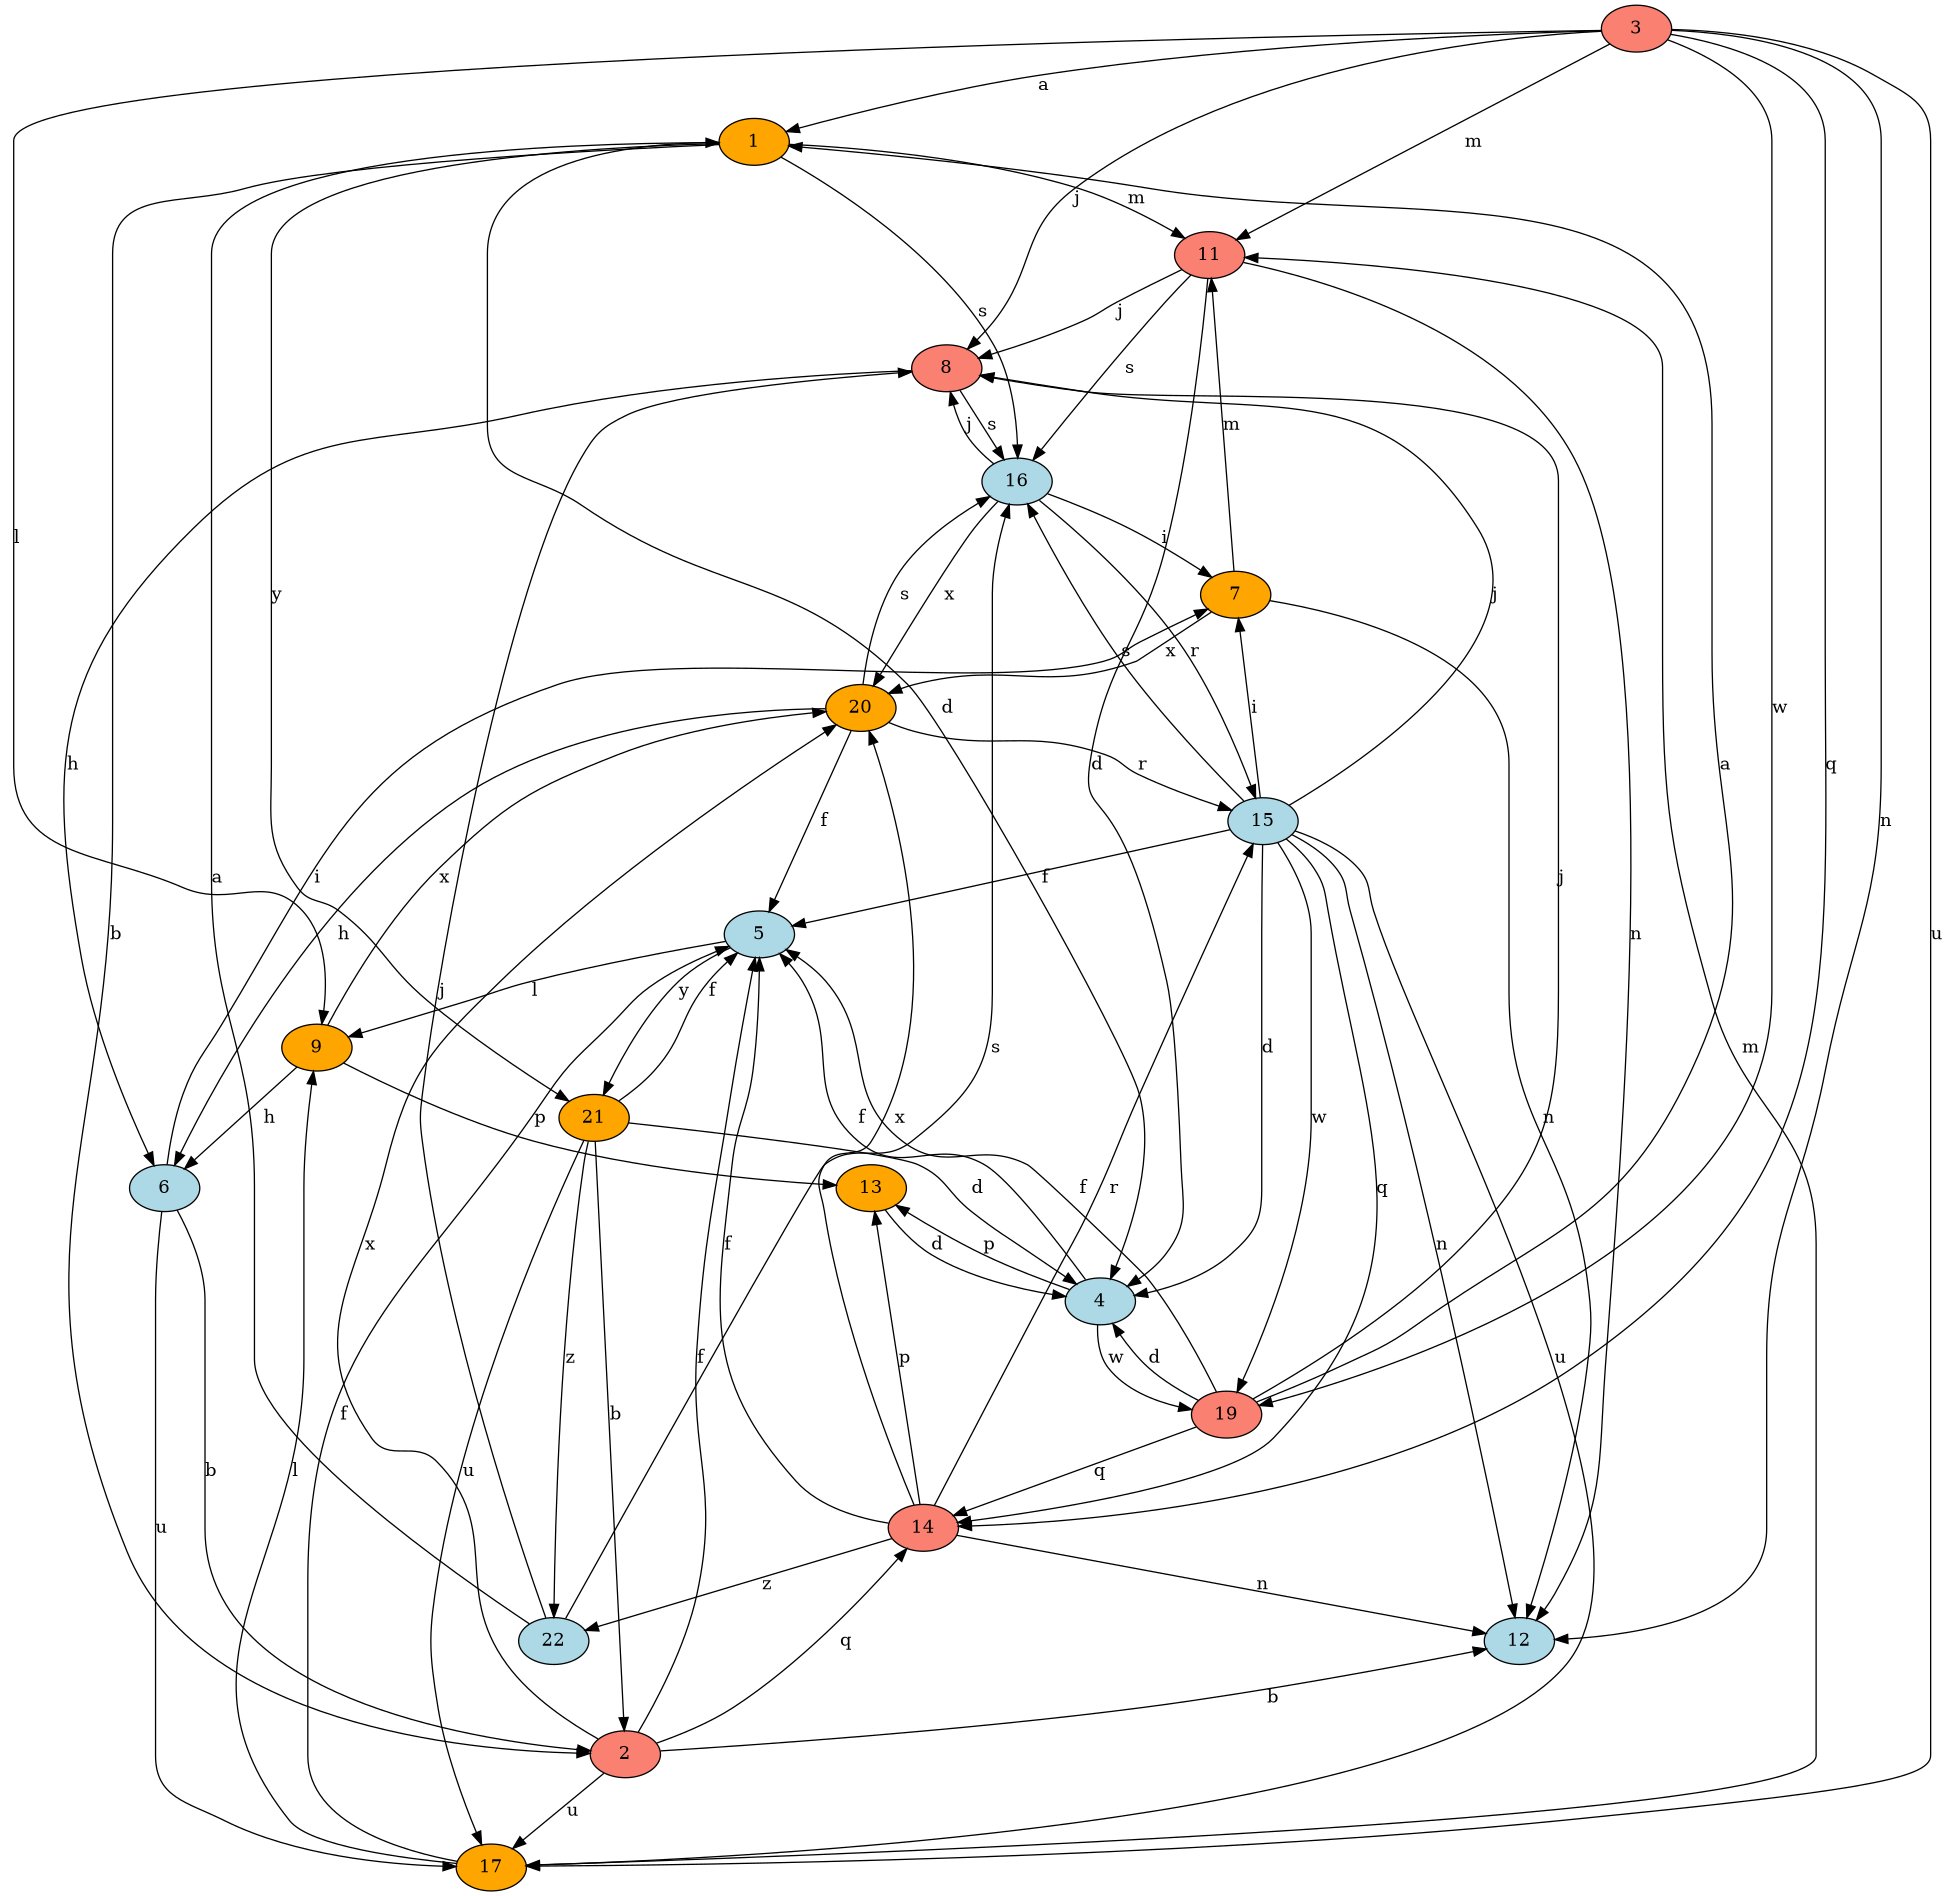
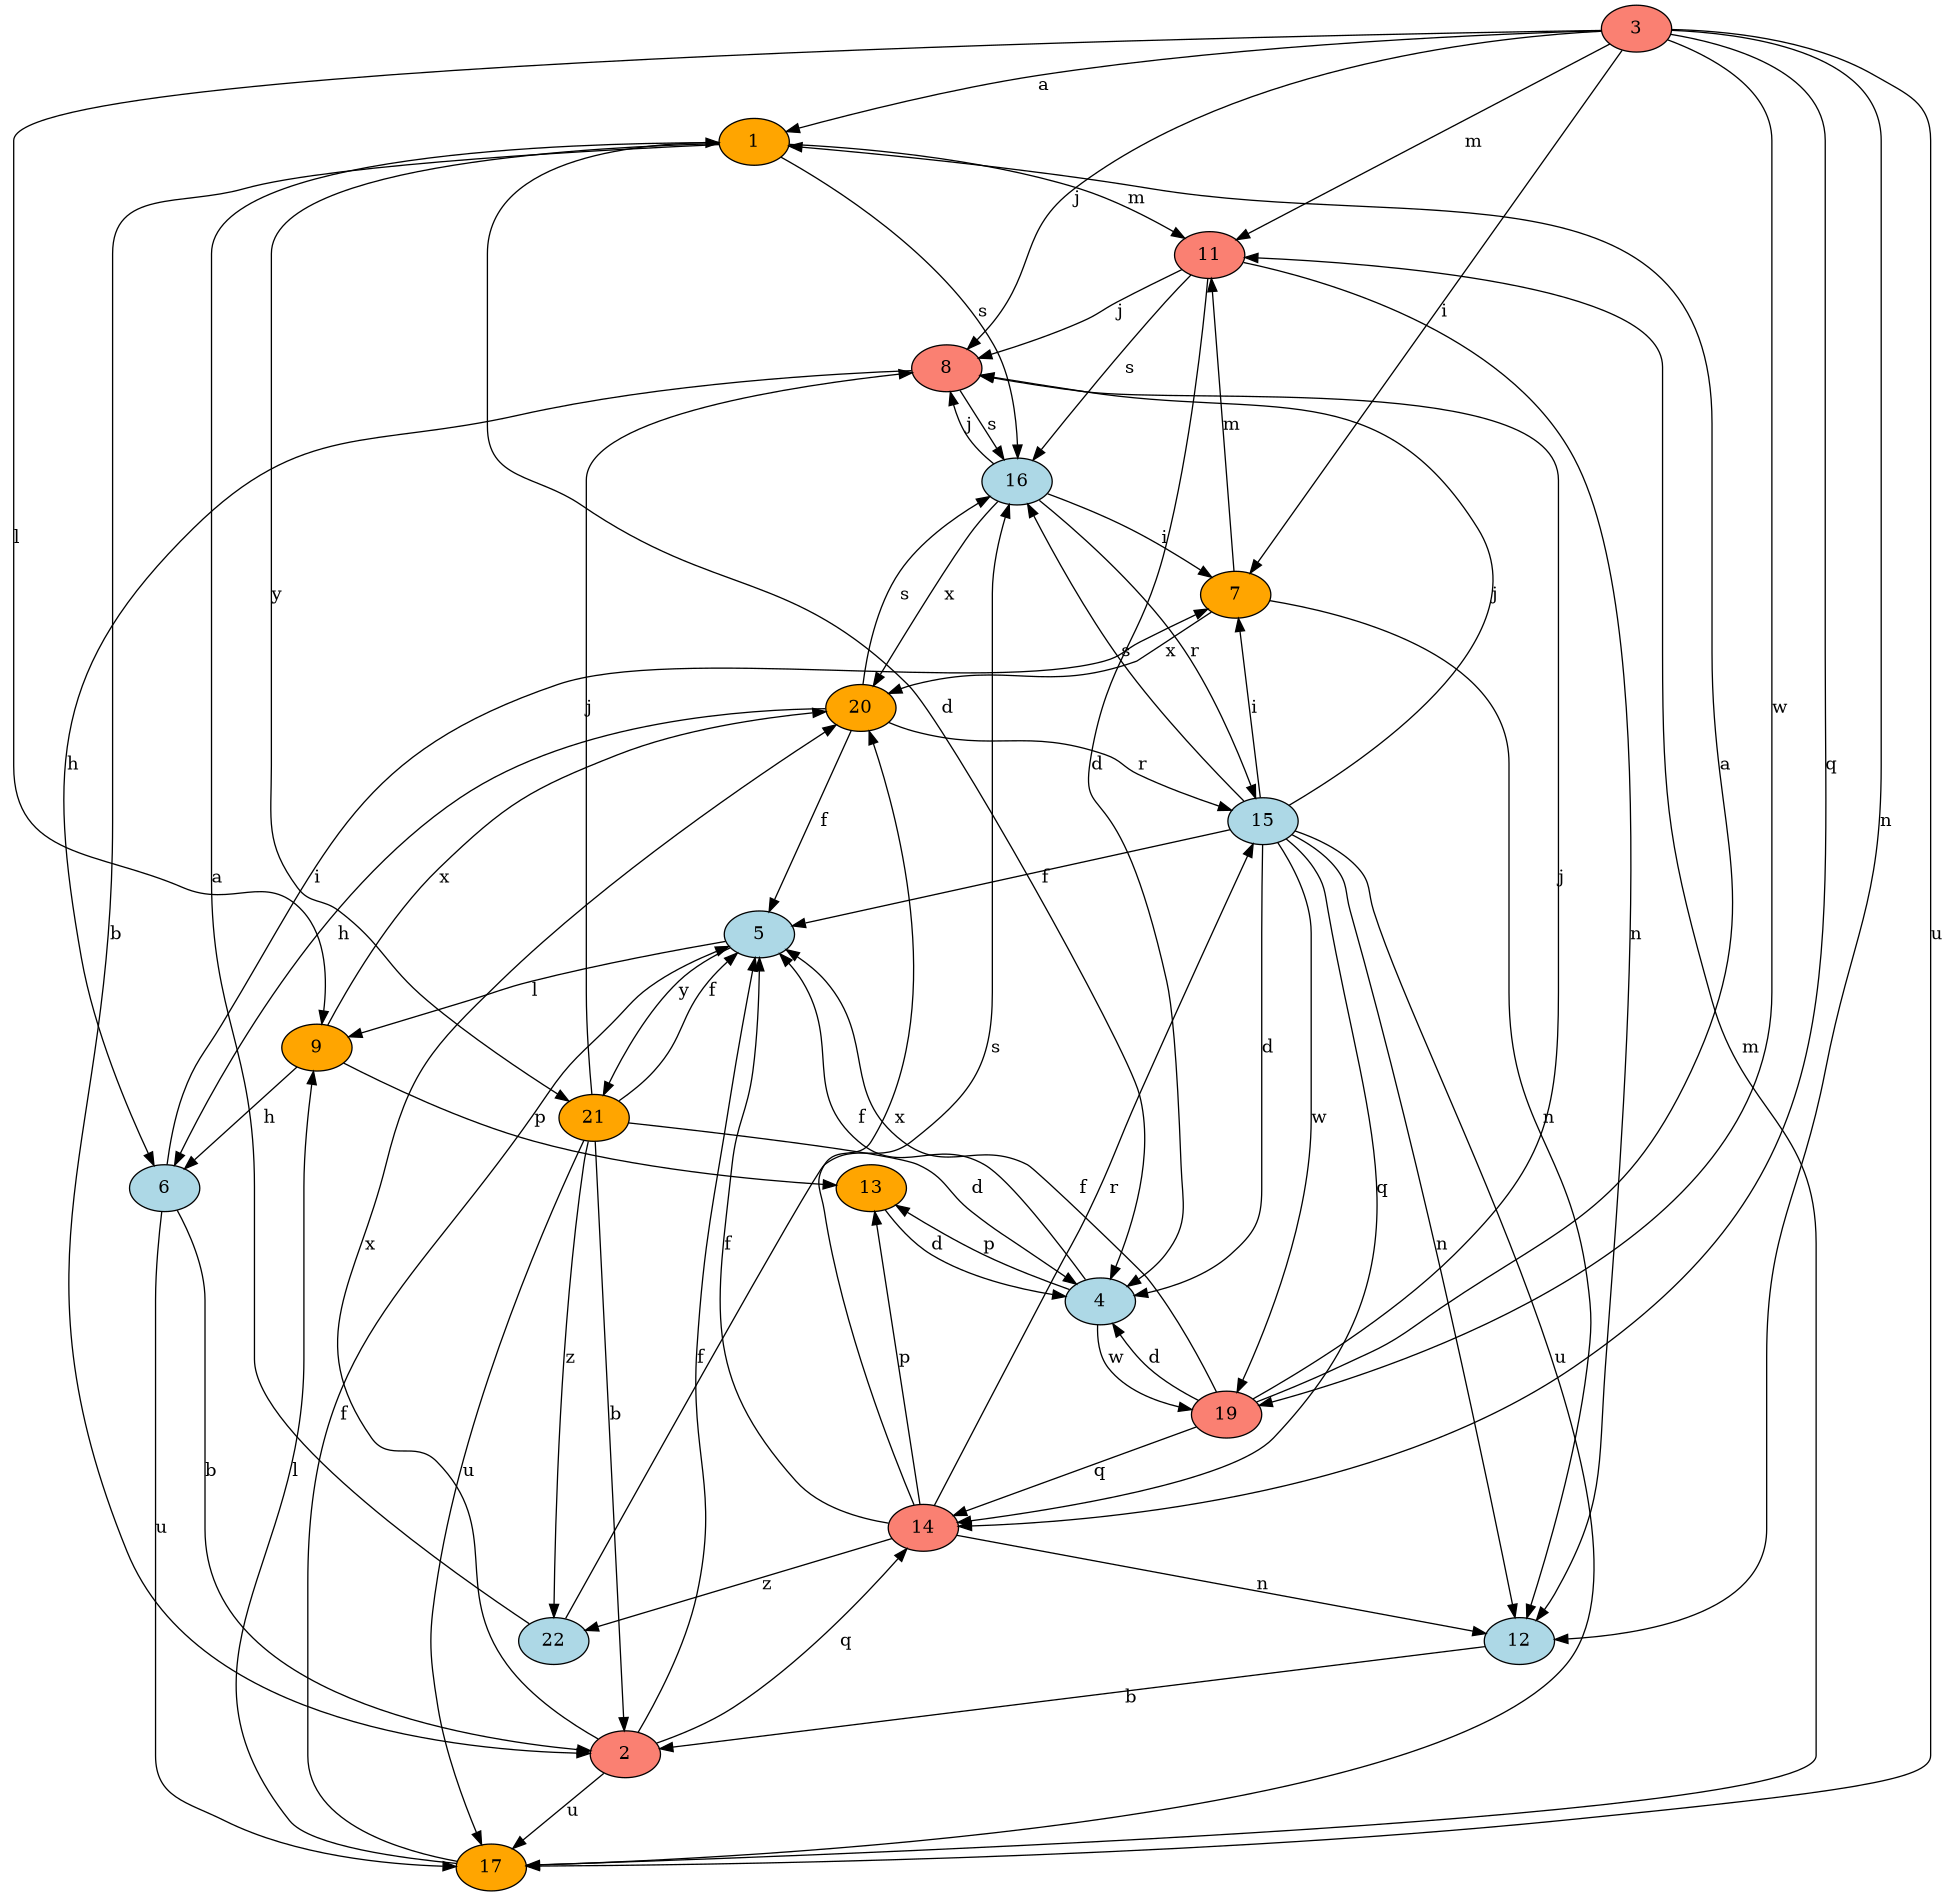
none -> (1440, 306)
(460, 869) -> (586, 616)
(1069, 1716) -> (1079, 1697)
